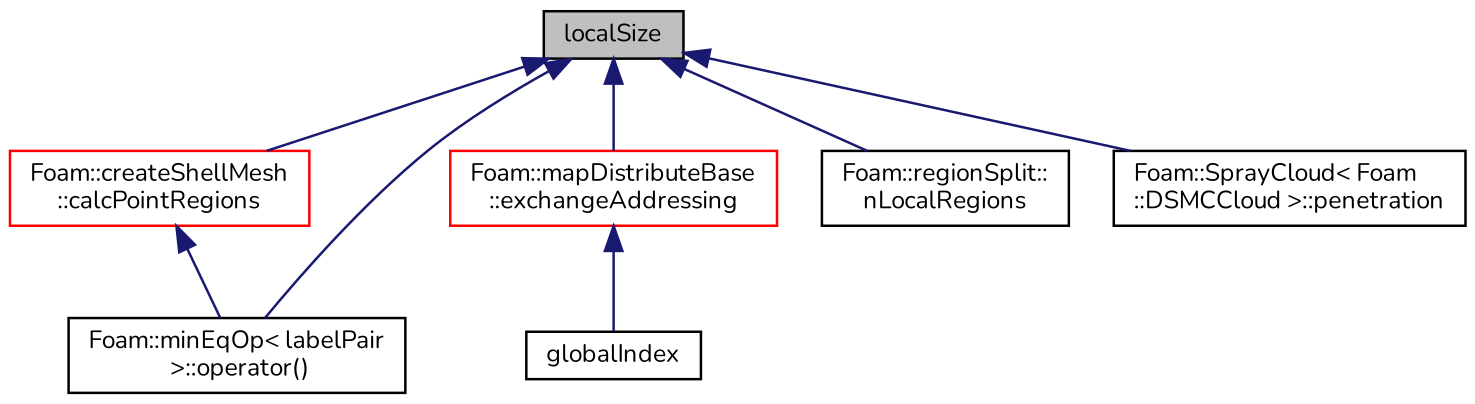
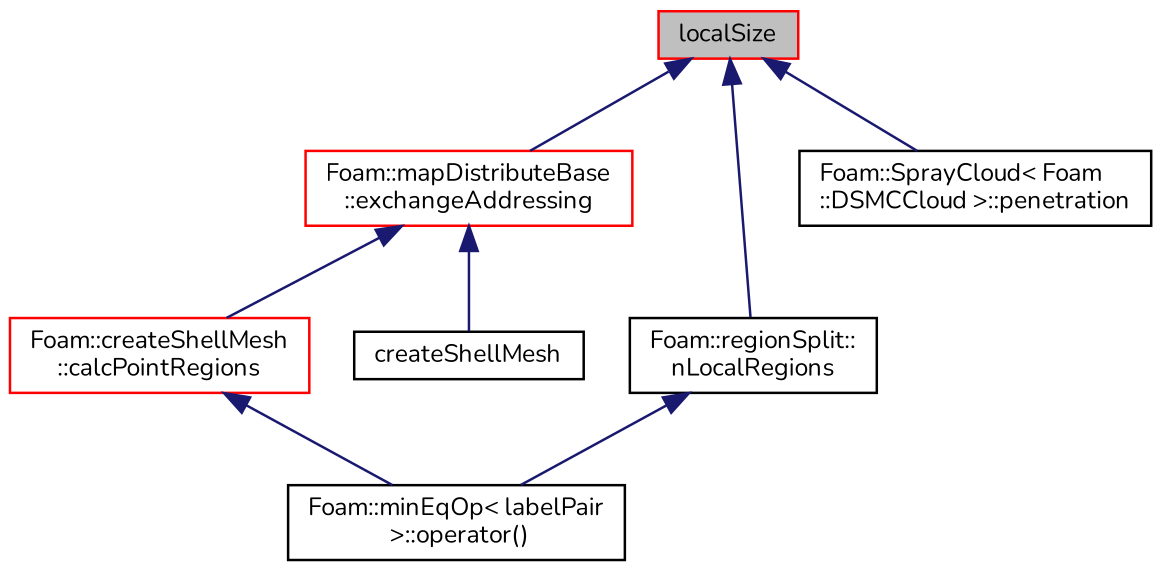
(614, 35) -> (728, 35)
(396, 109) -> (303, 278)
(394, 180) -> (594, 445)
(614, 355) -> (469, 355)
